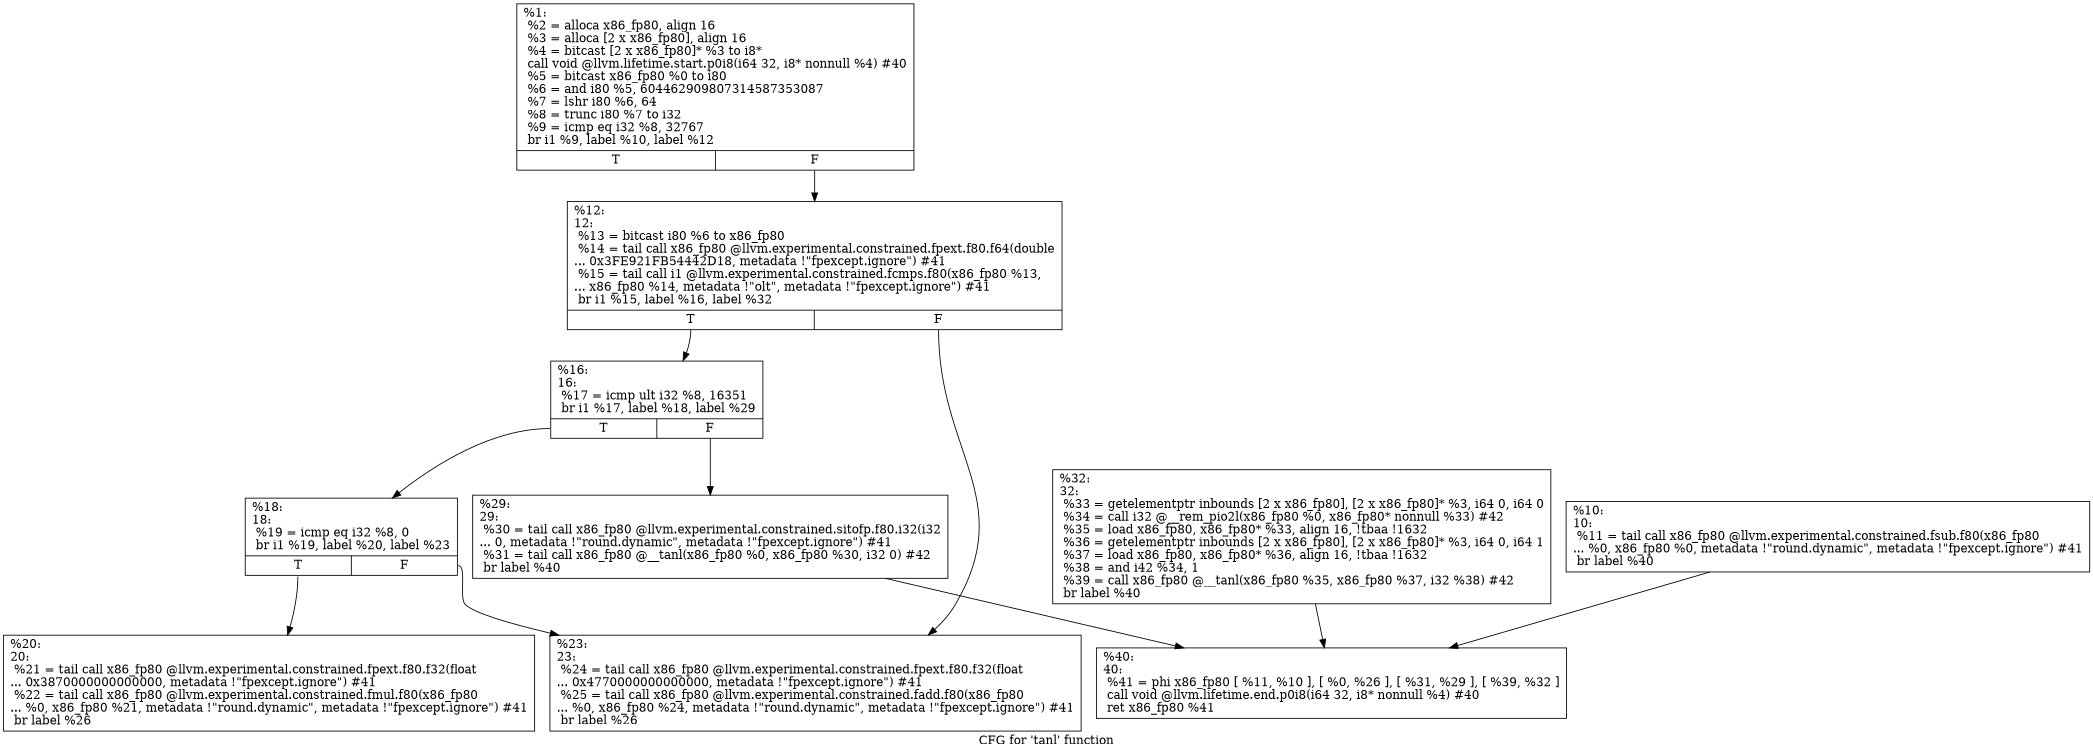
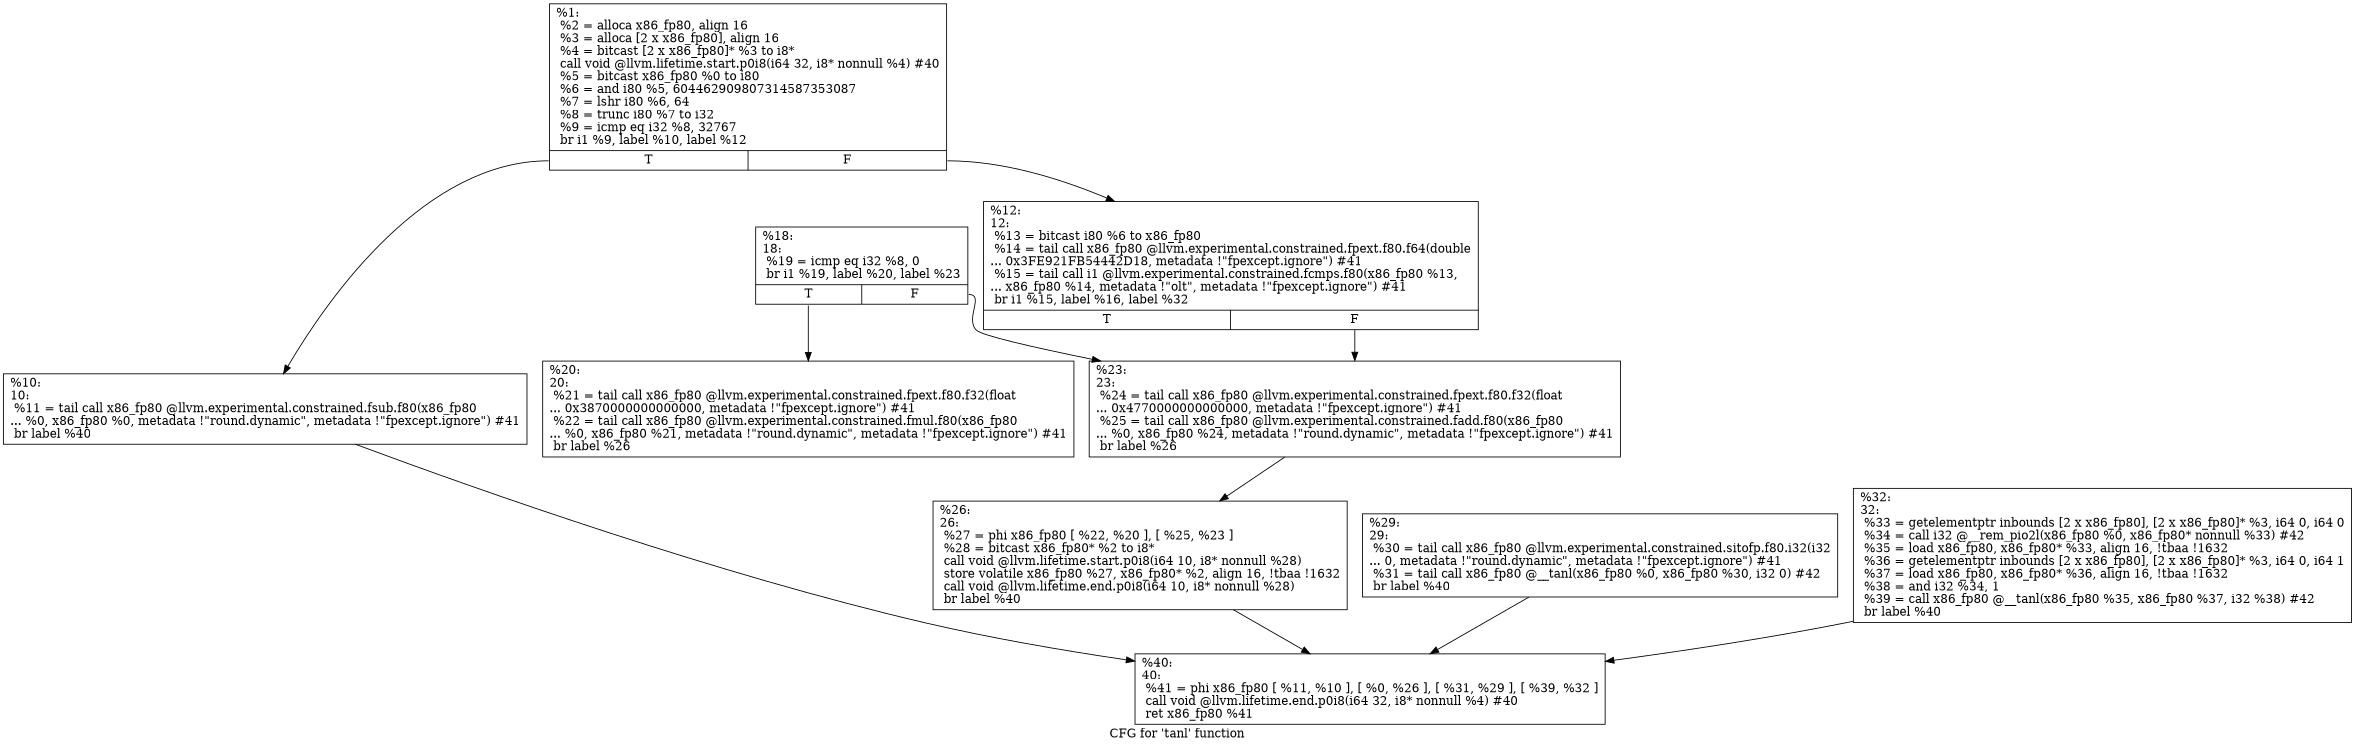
none -> (395, 231)
(657, 400) -> none
none -> (1140, 555)
(1130, 568) -> (1930, 587)
